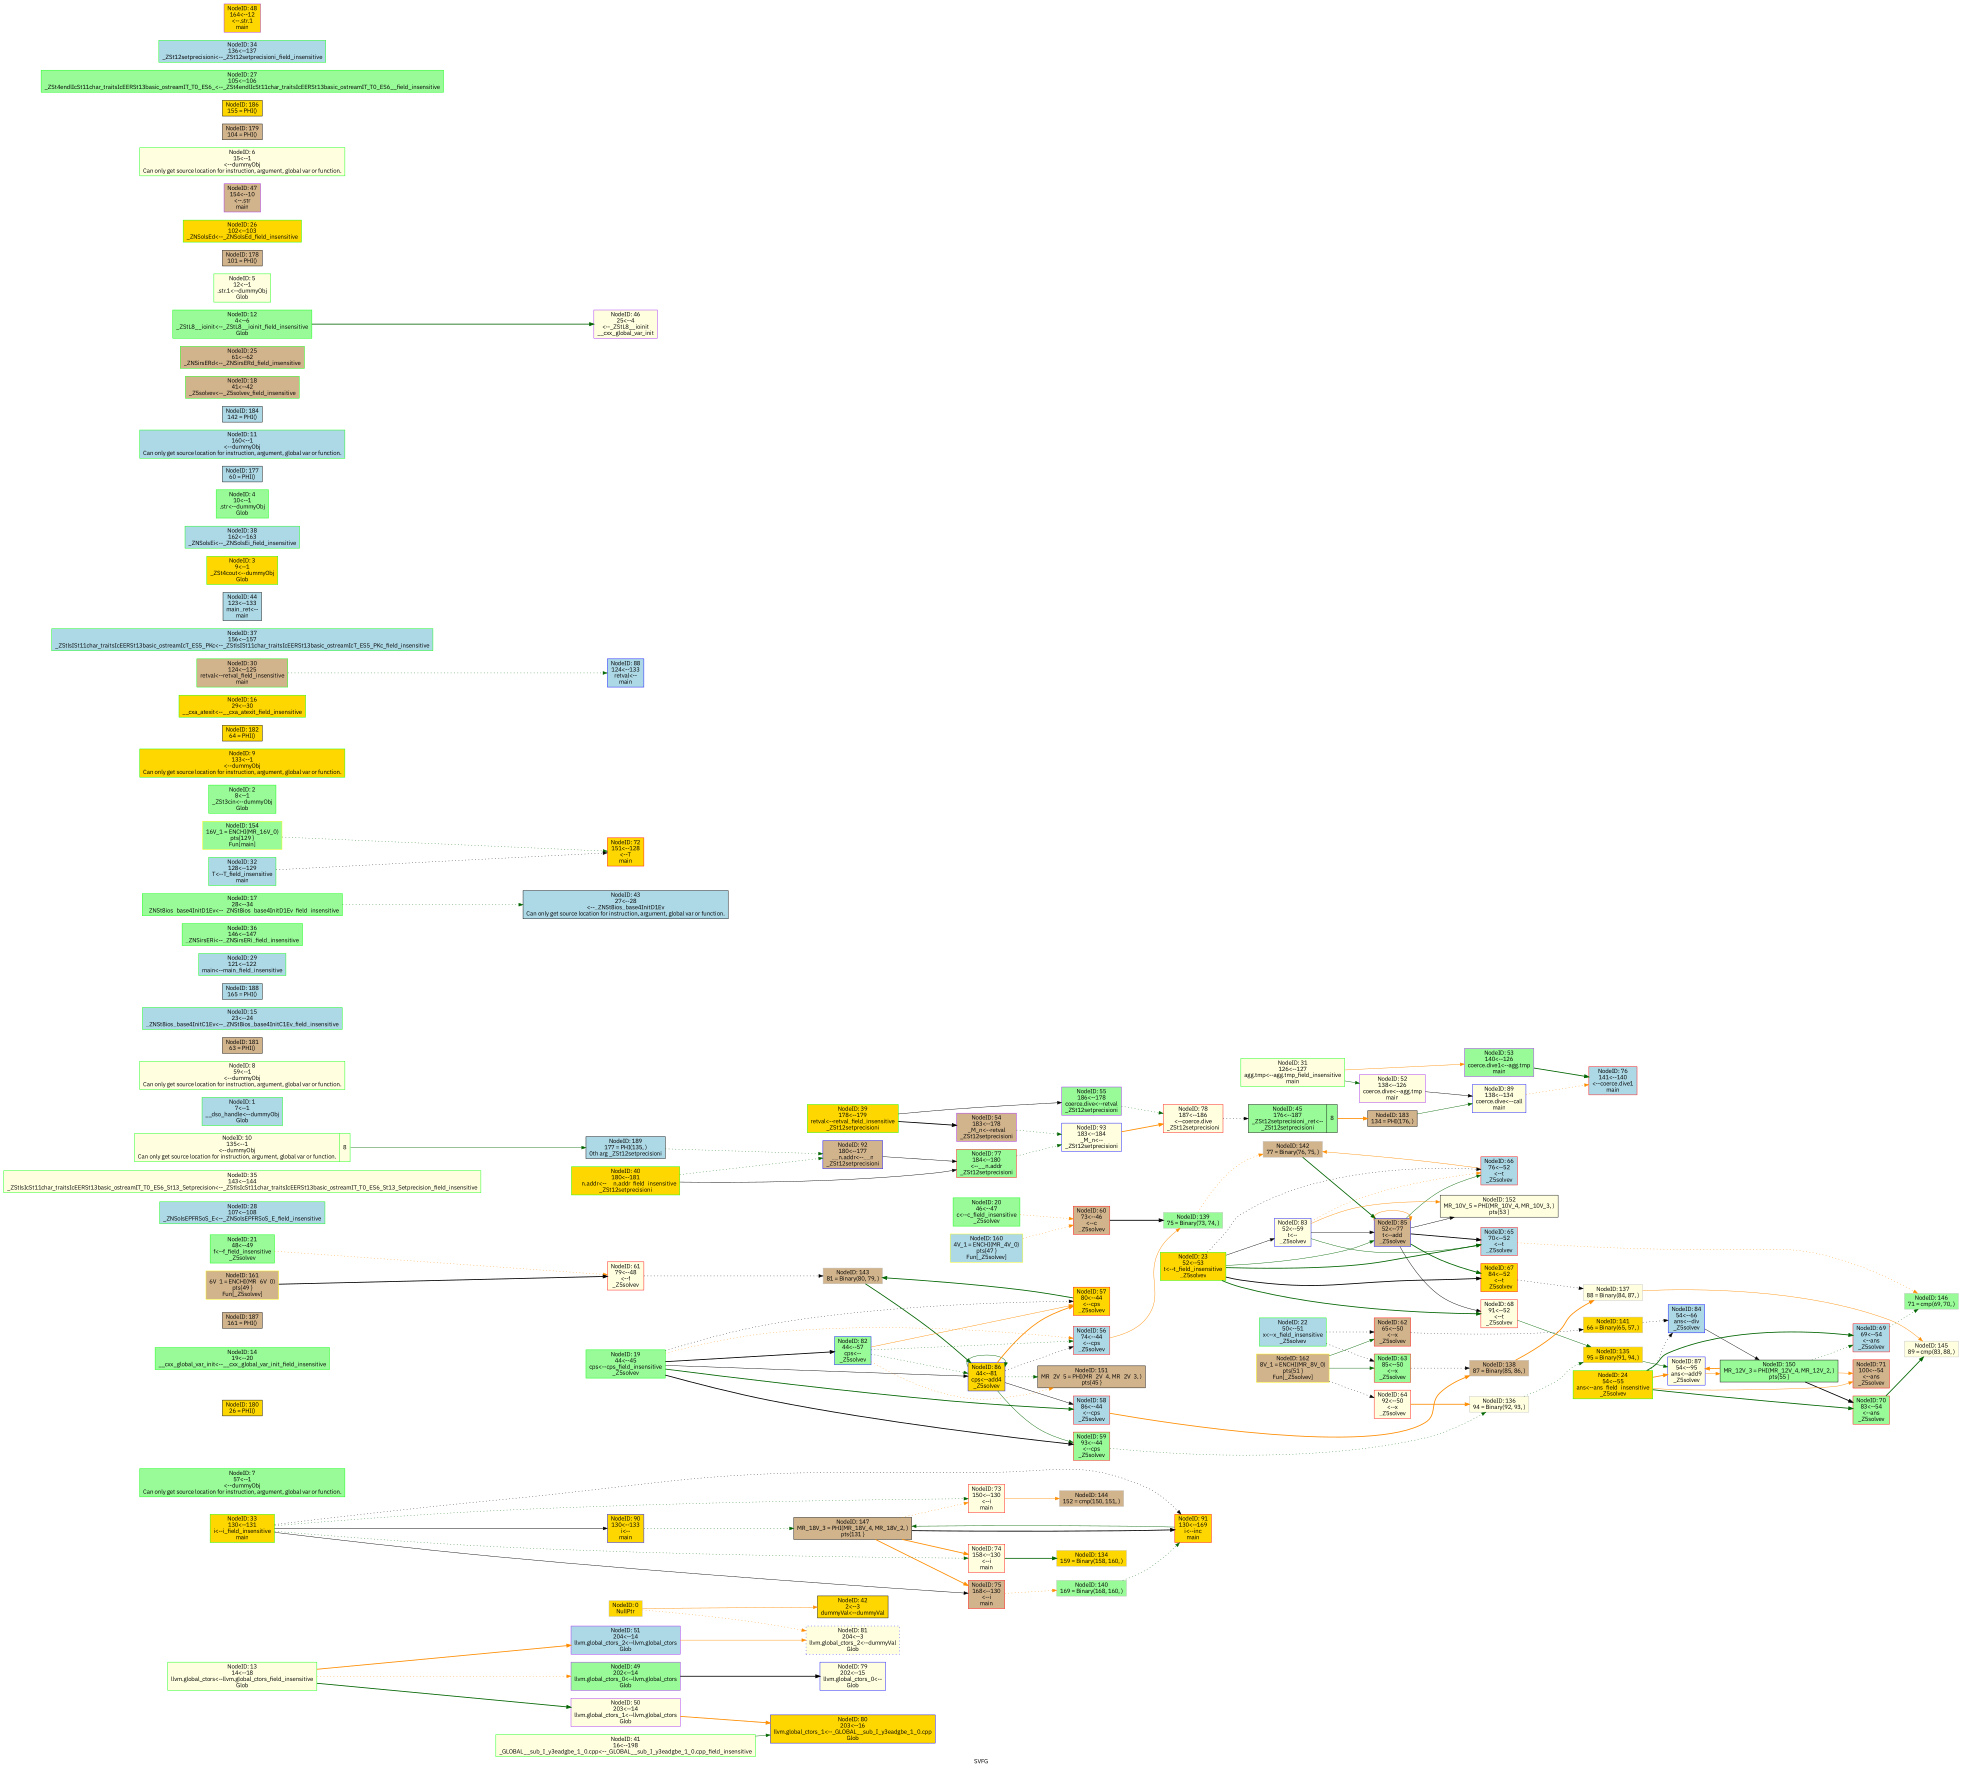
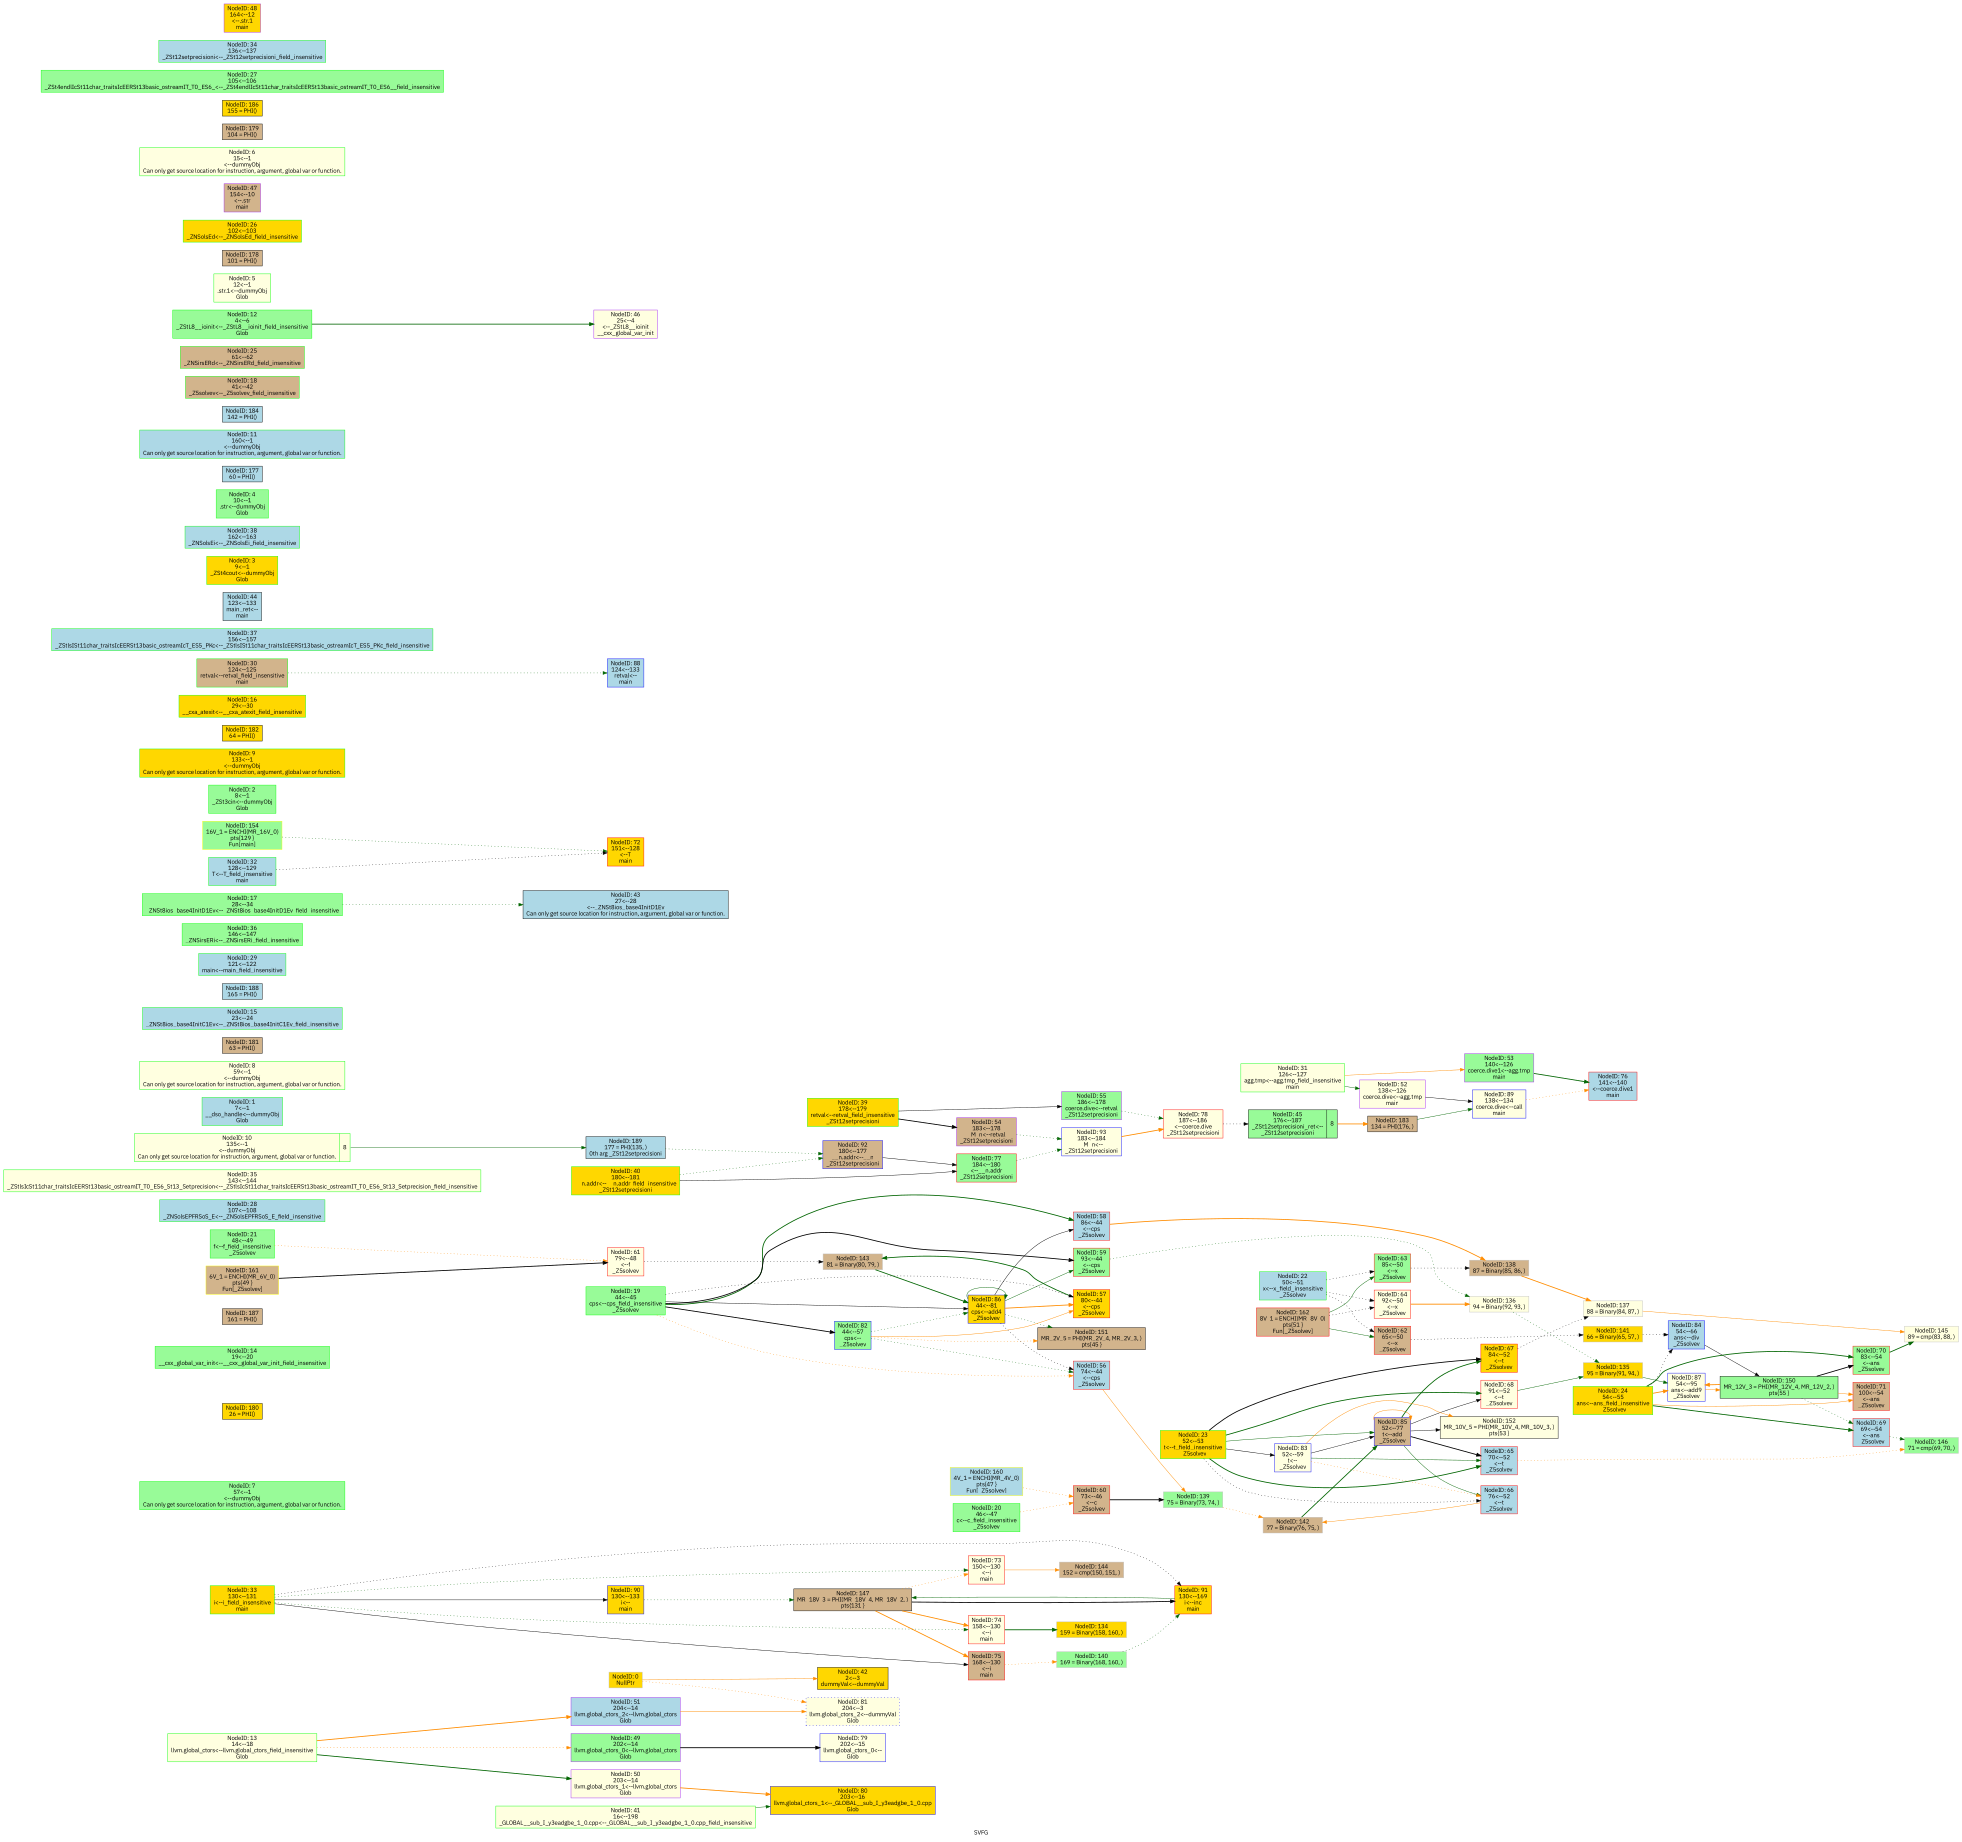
none -> (1348, 1296)
(1293, 1368) -> (1293, 1322)
